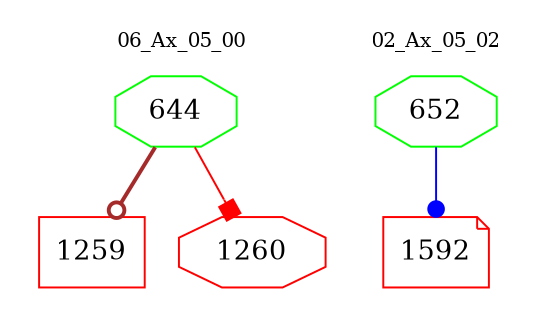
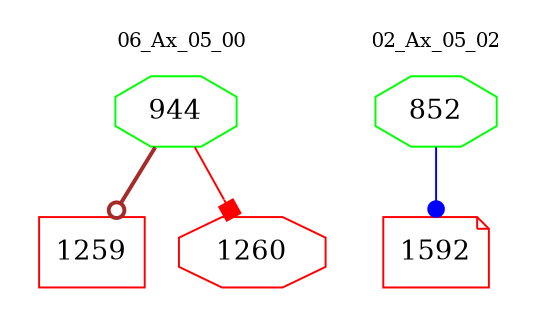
(176, 111) -> (176, 111)
(436, 111) -> (436, 111)
